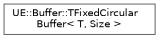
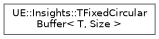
(80, 19) -> (80, 19)
